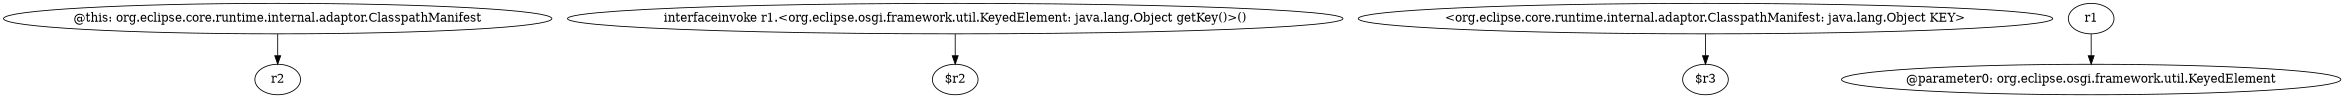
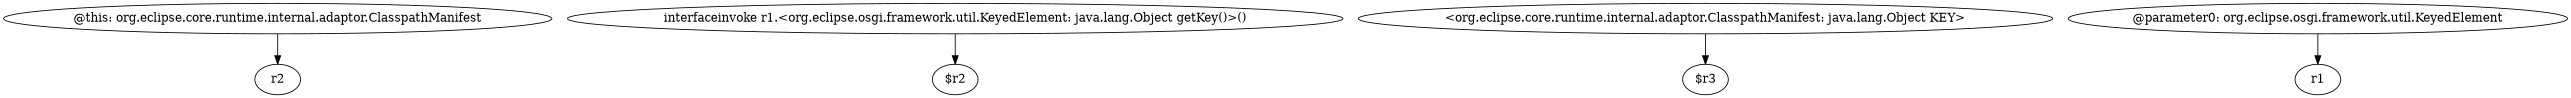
(2091, 45) -> (2318, 45)
